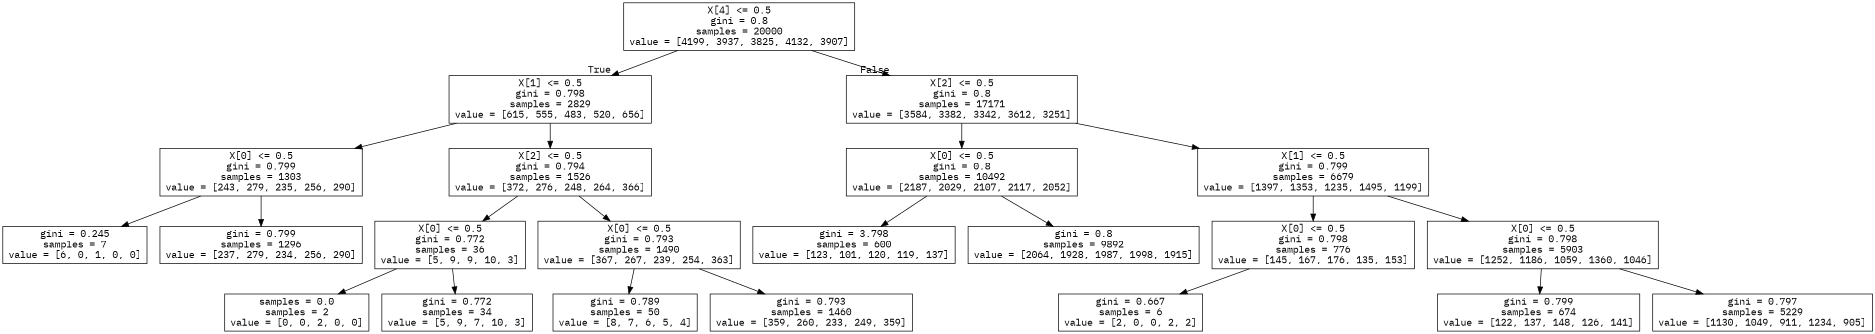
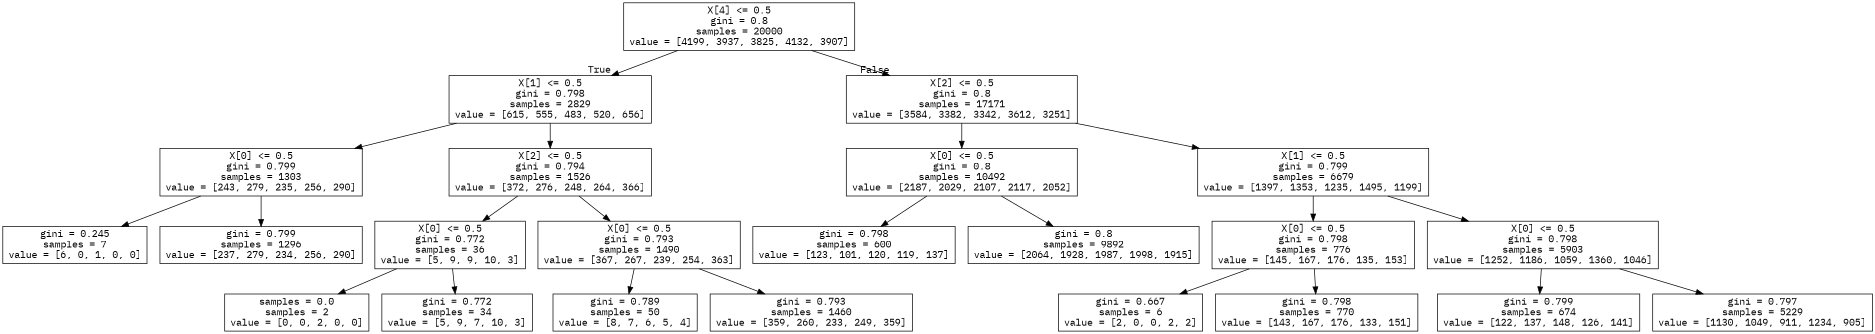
(854, 245) -> (854, 245)
none -> (1317, 313)
